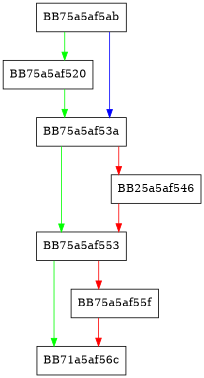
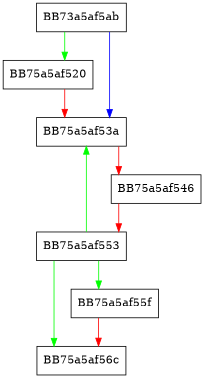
(81, 17) -> (81, 17)
(65, 99) -> (65, 99)
(61, 185) -> (86, 193)
(156, 189) -> (156, 189)
(99, 271) -> (99, 271)
(81, 361) -> (81, 361)
